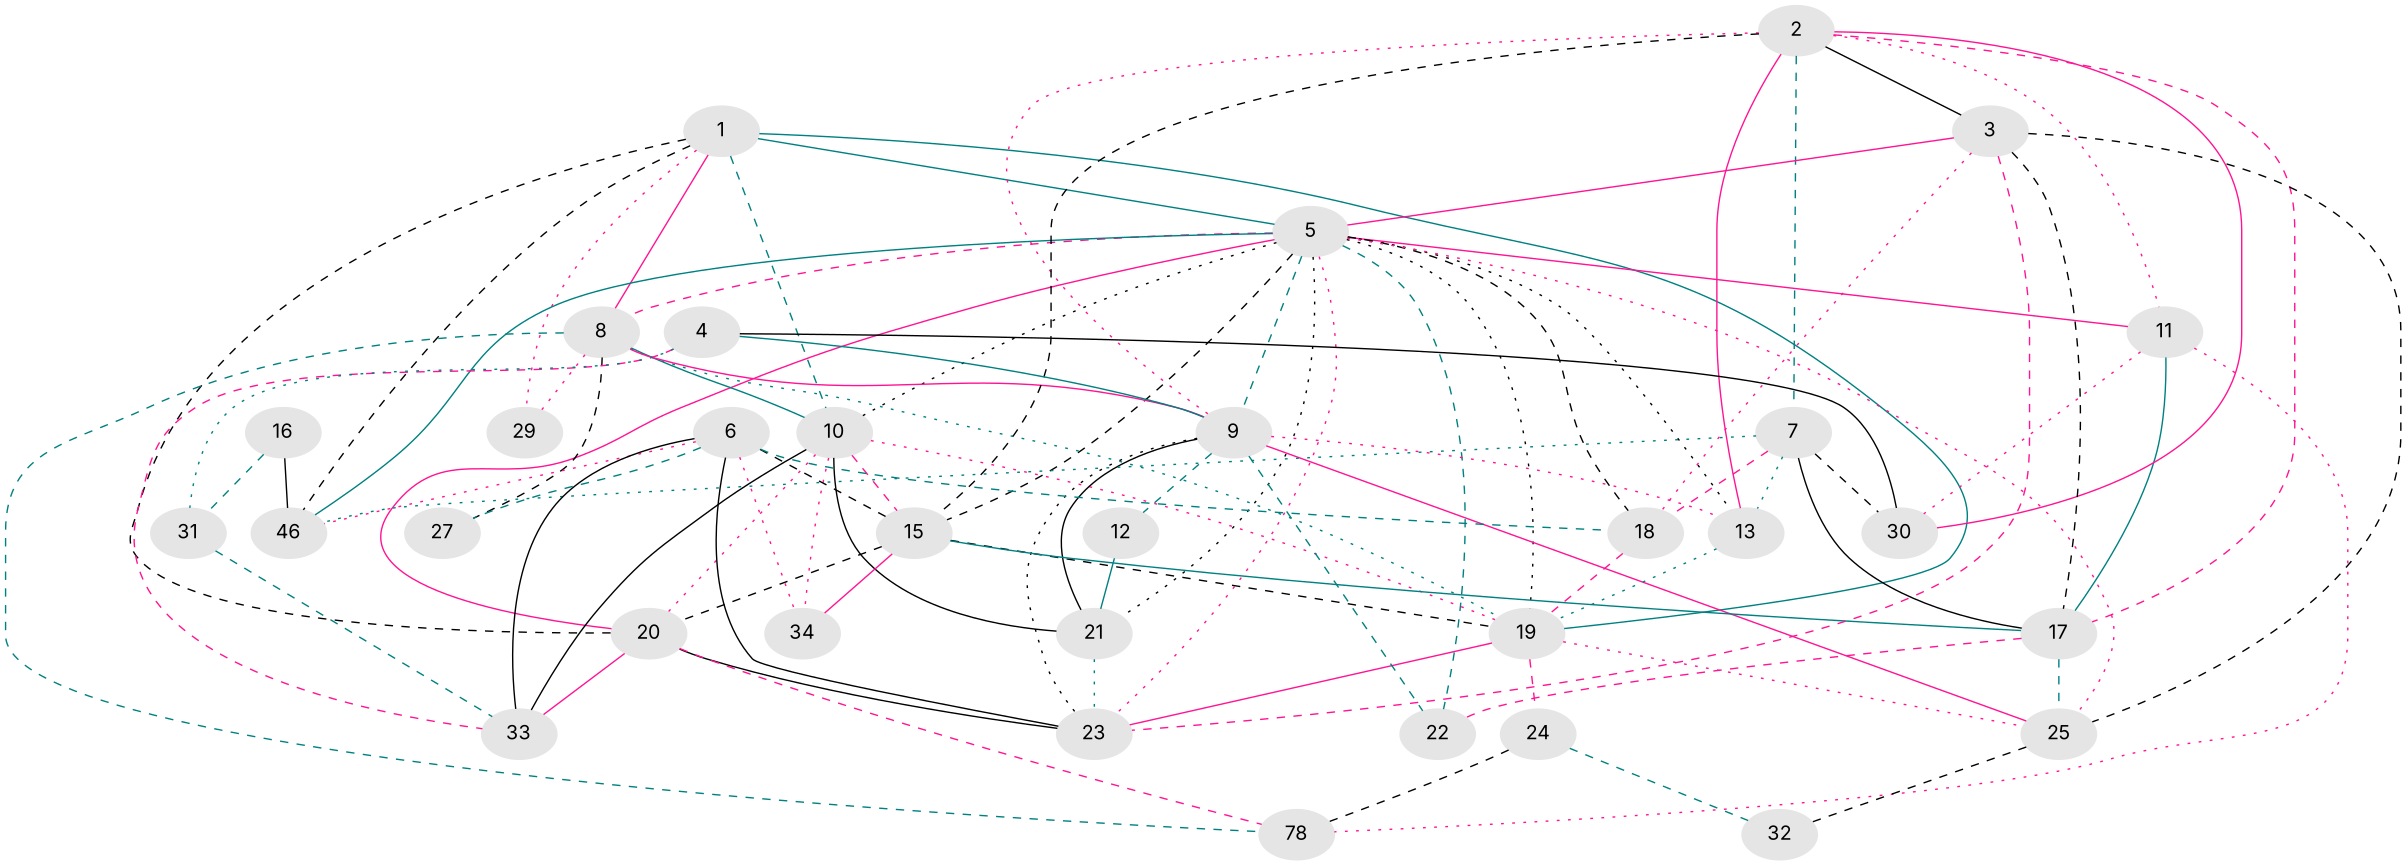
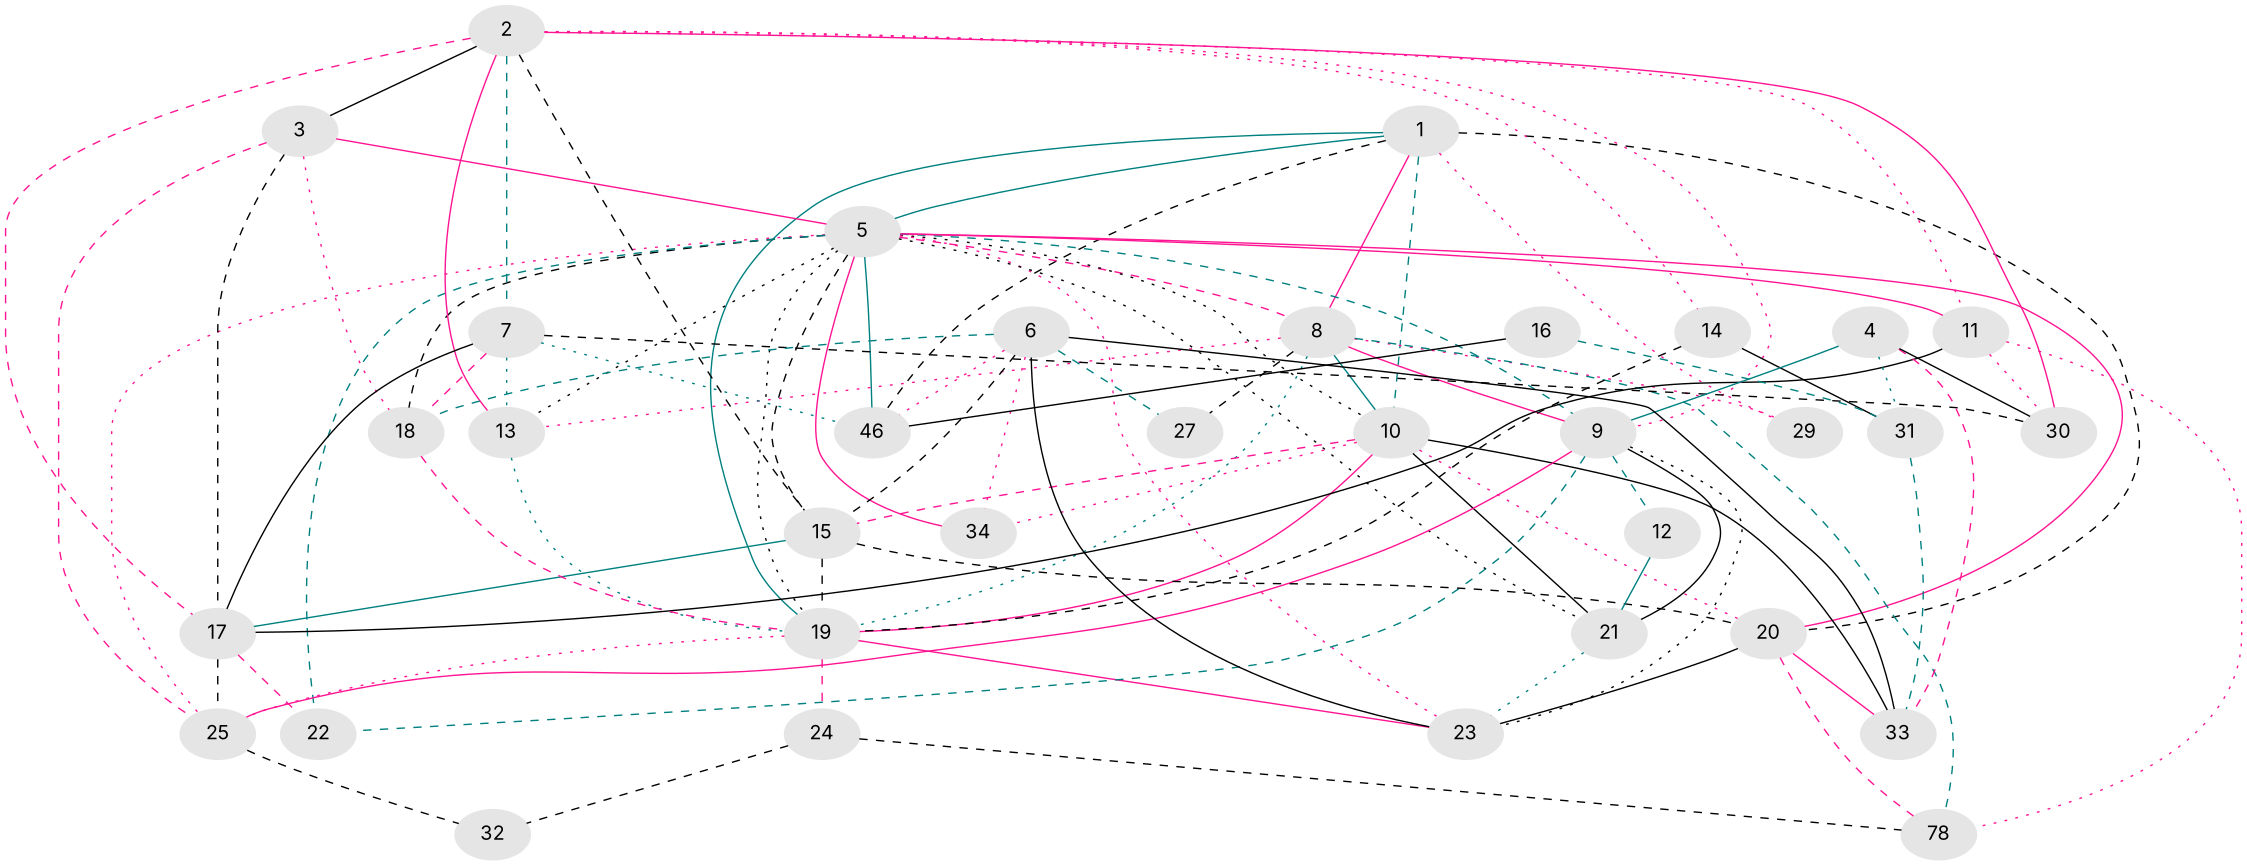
none -> (1713, 332)
(2401, 376) -> (59, 400)
(1497, 463) -> (930, 380)
(2143, 492) -> (1153, 537)
(1204, 518) -> (1201, 571)
(858, 583) -> (816, 426)
(1771, 641) -> none
(2059, 684) -> (218, 684)
(1659, 784) -> (657, 784)
